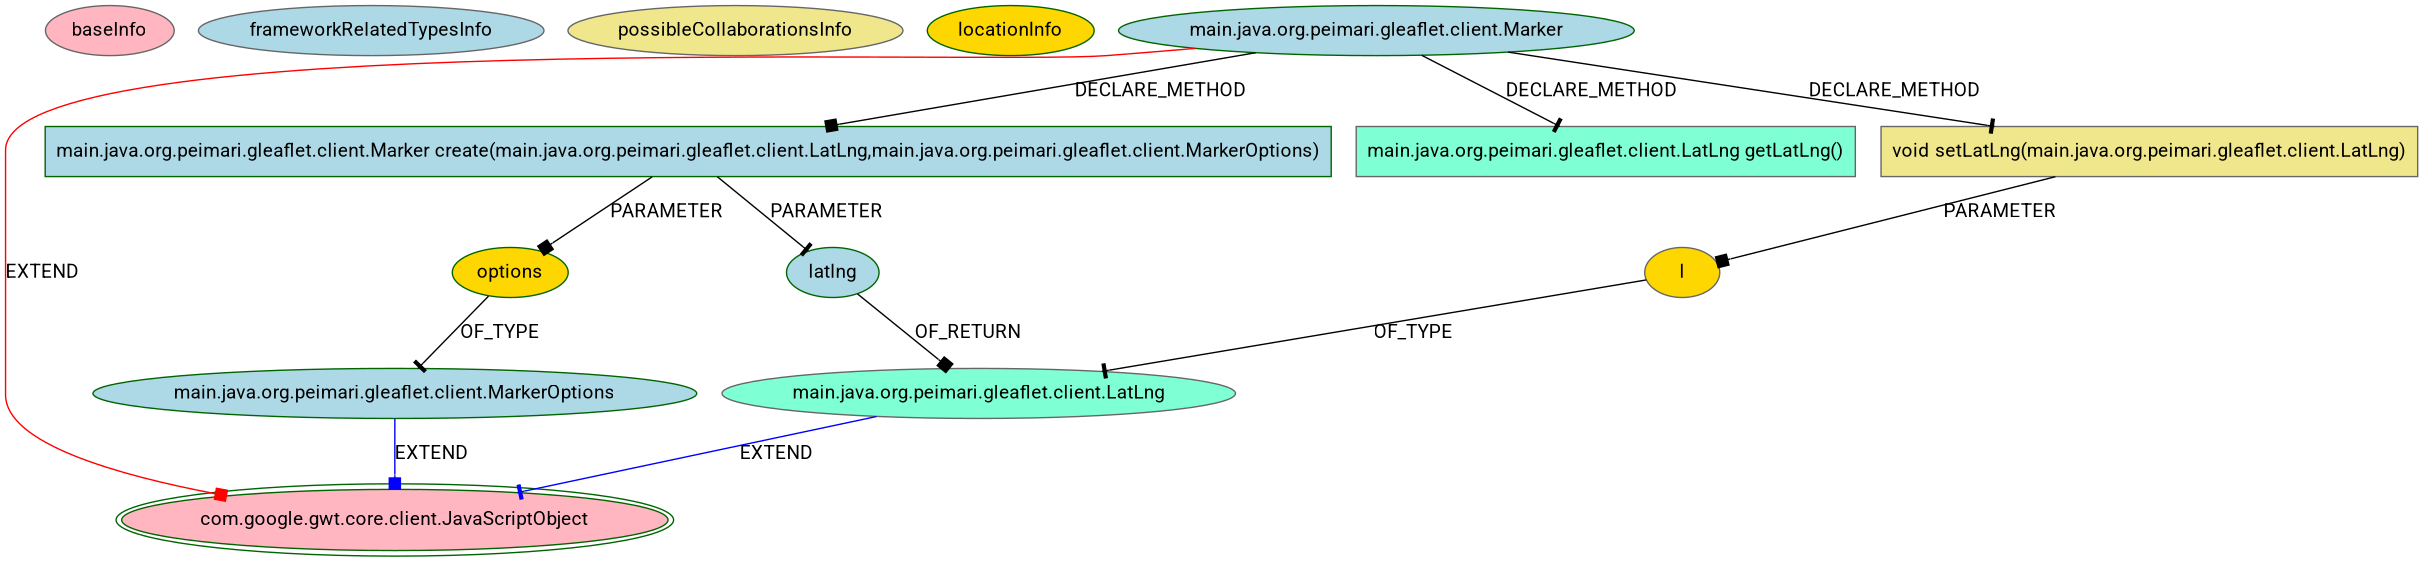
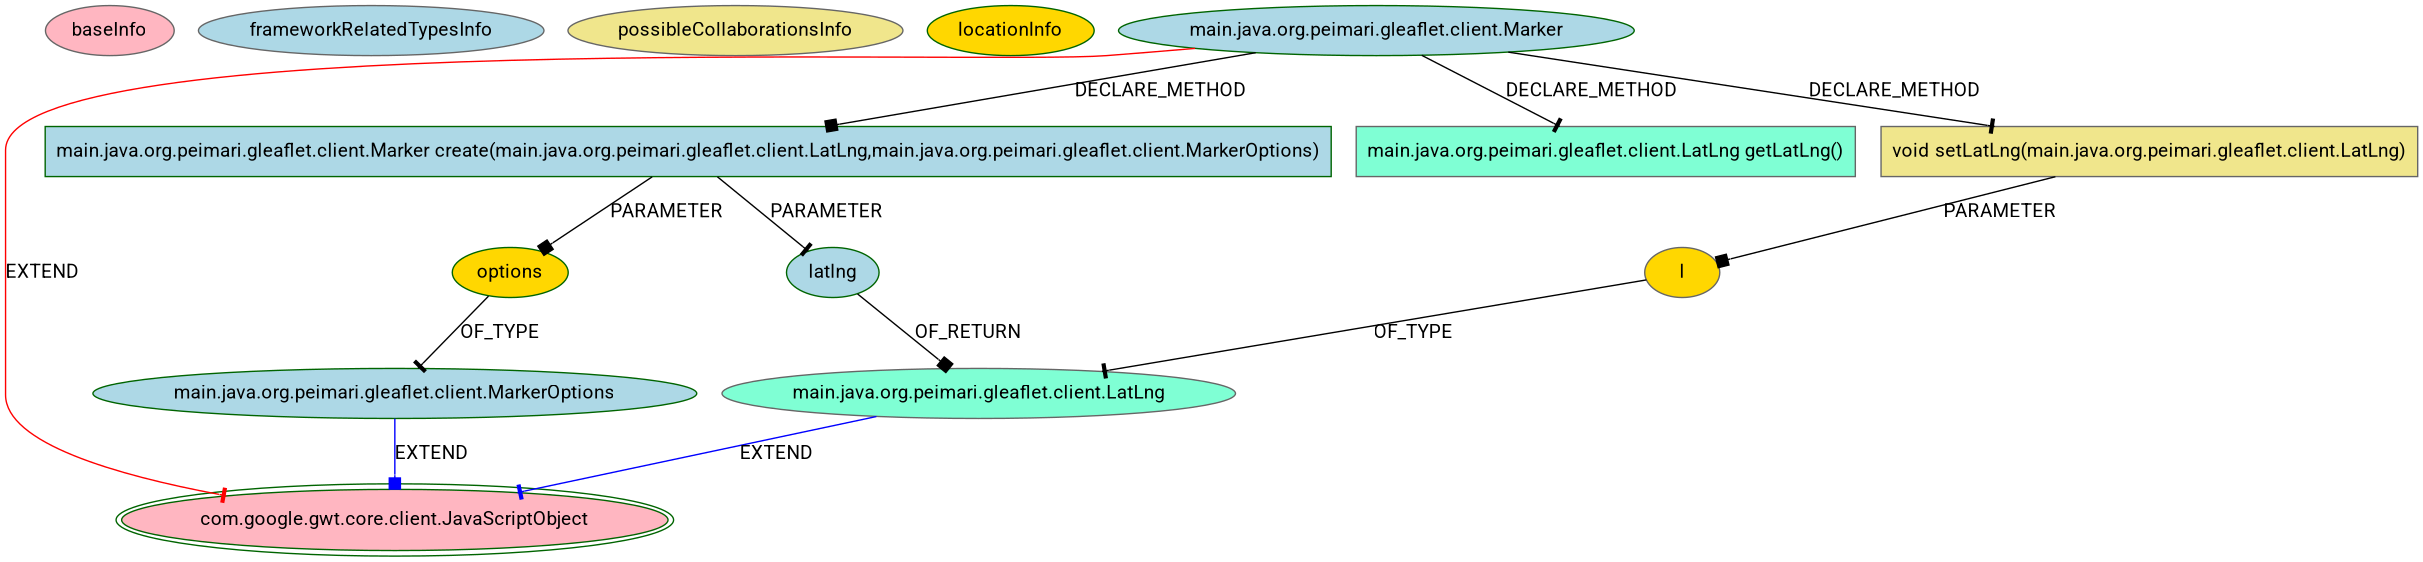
(346, 68) -> (346, 68)
